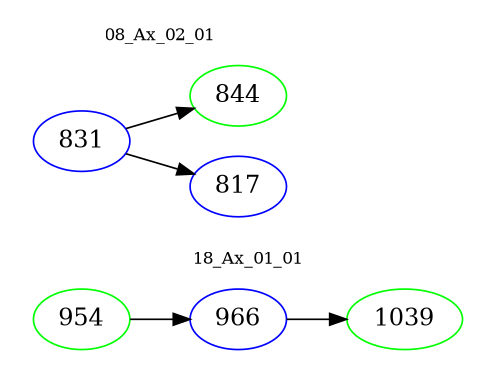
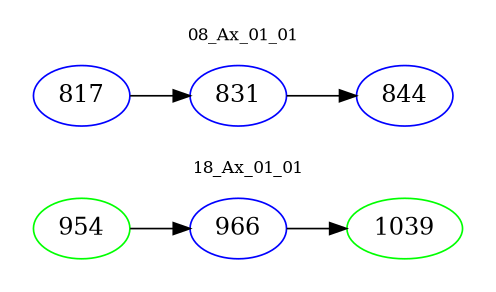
(160, 36) -> (243, 36)
(238, 96) -> (405, 96)
(152, 161) -> (152, 96)
